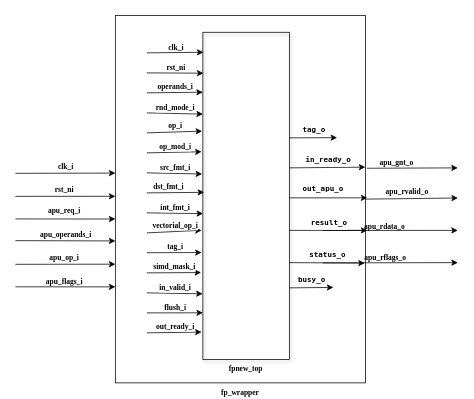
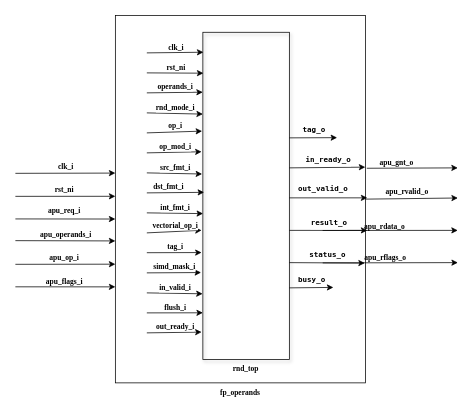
(323, 191) -> (323, 191)
(246, 369) -> (246, 369)
(240, 393) -> (240, 393)
